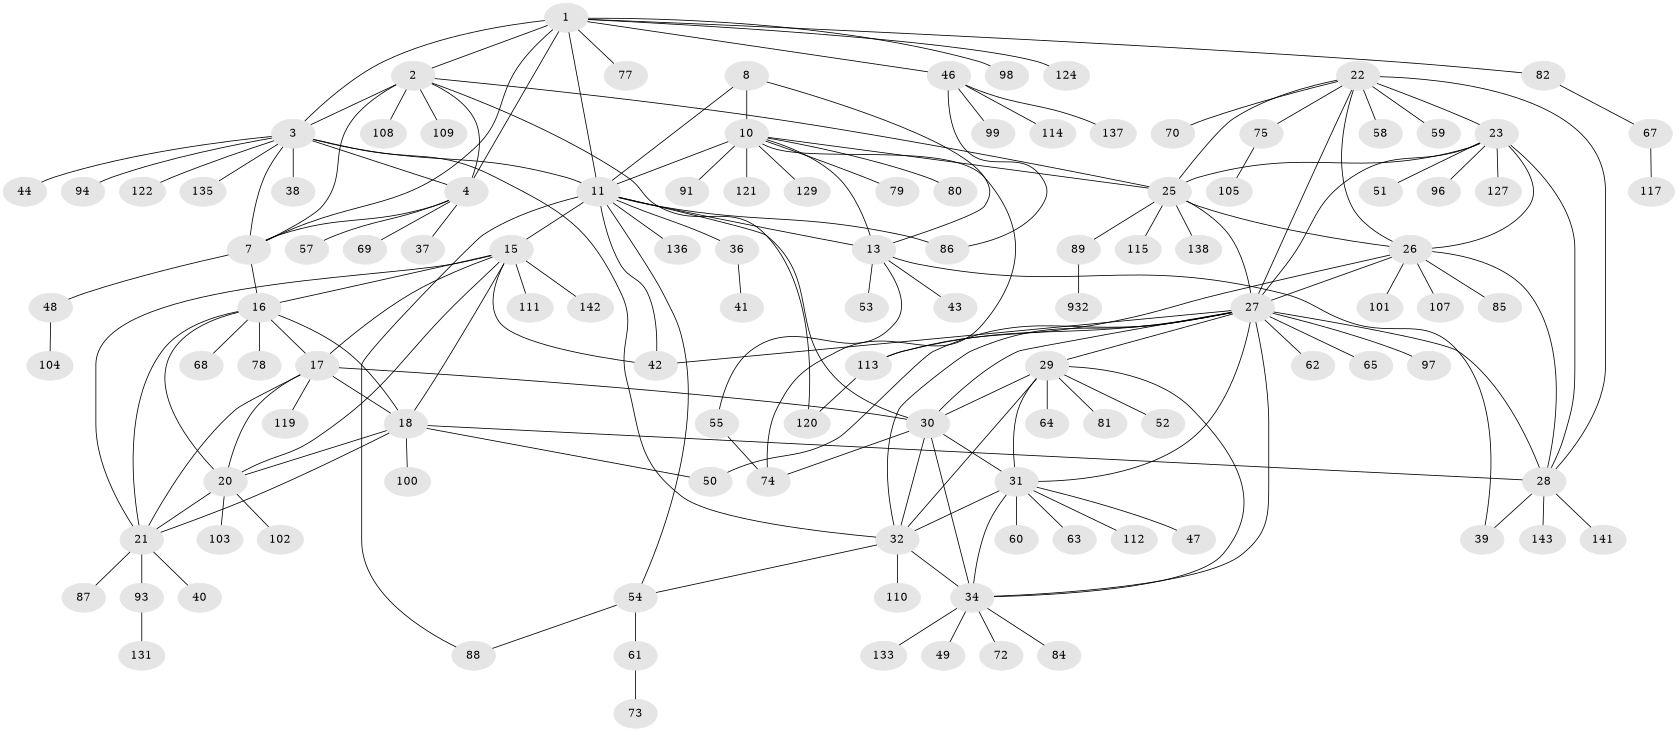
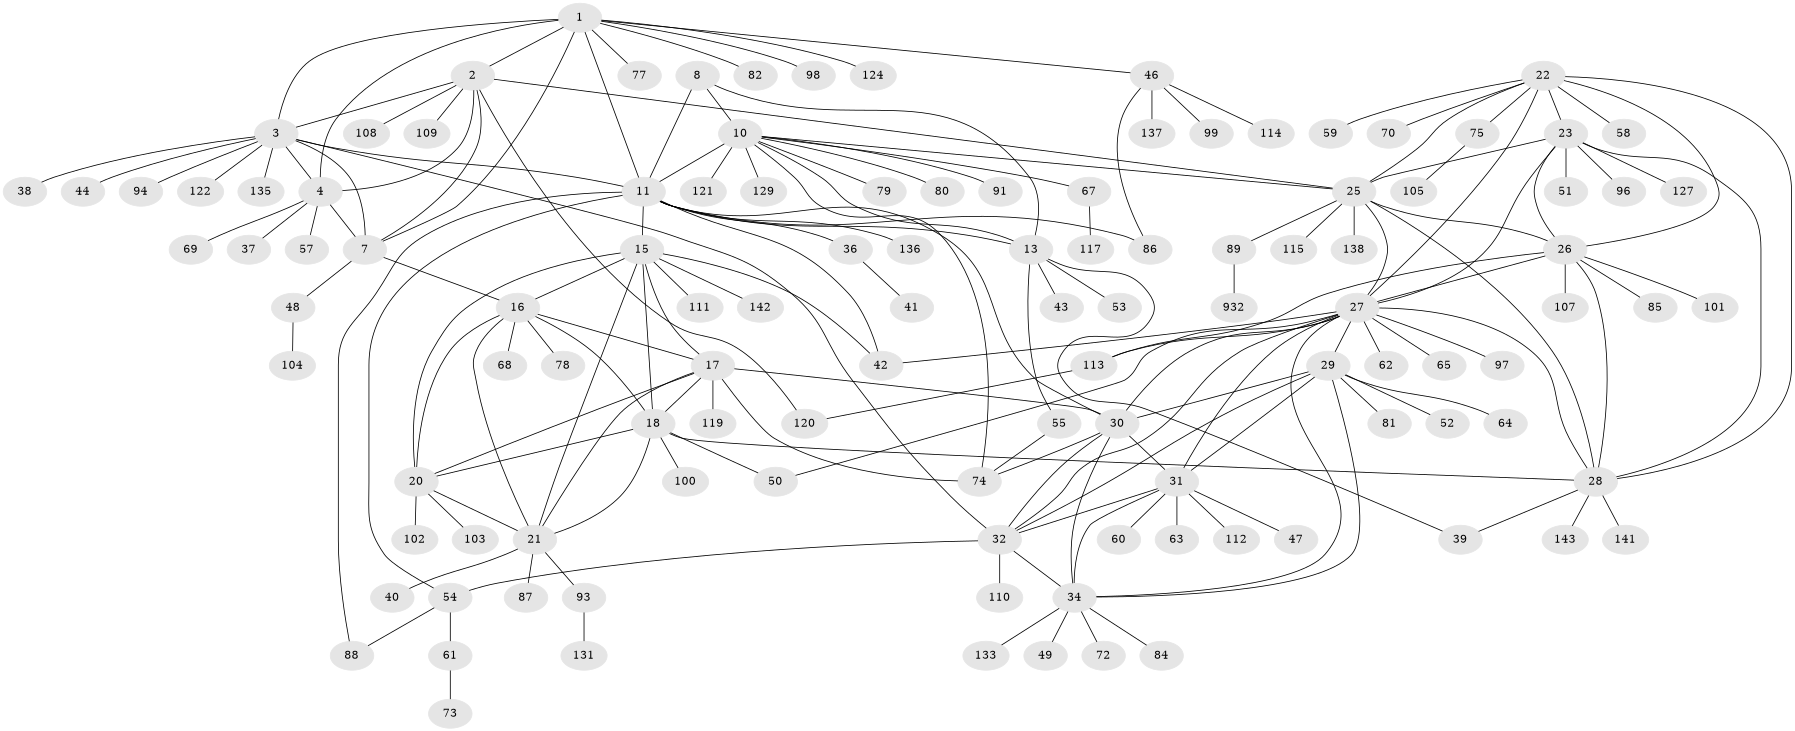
(1597, 105) -> (931, 161)
none -> (1516, 308)
none -> (825, 460)
